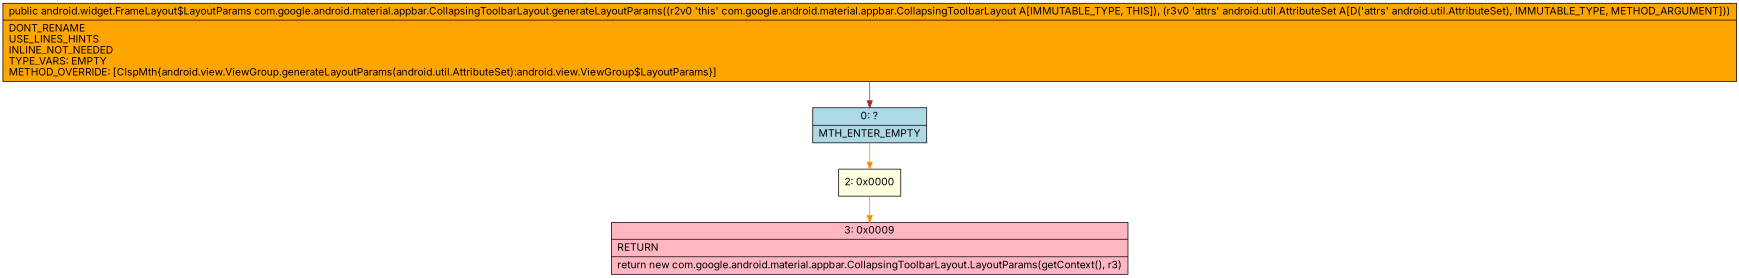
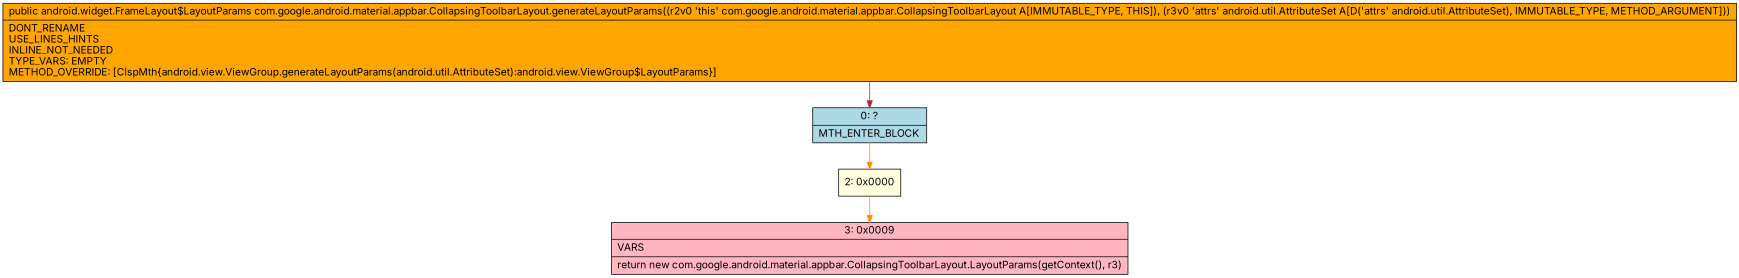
(870, 134) -> (869, 134)
(638, 248) -> (631, 248)
